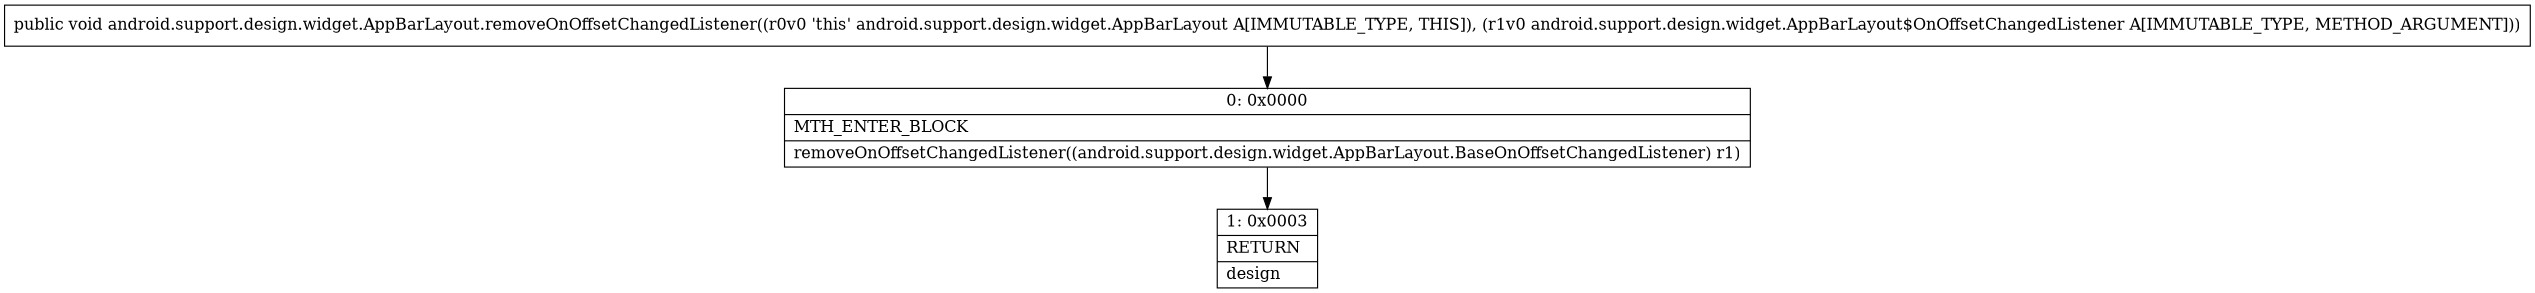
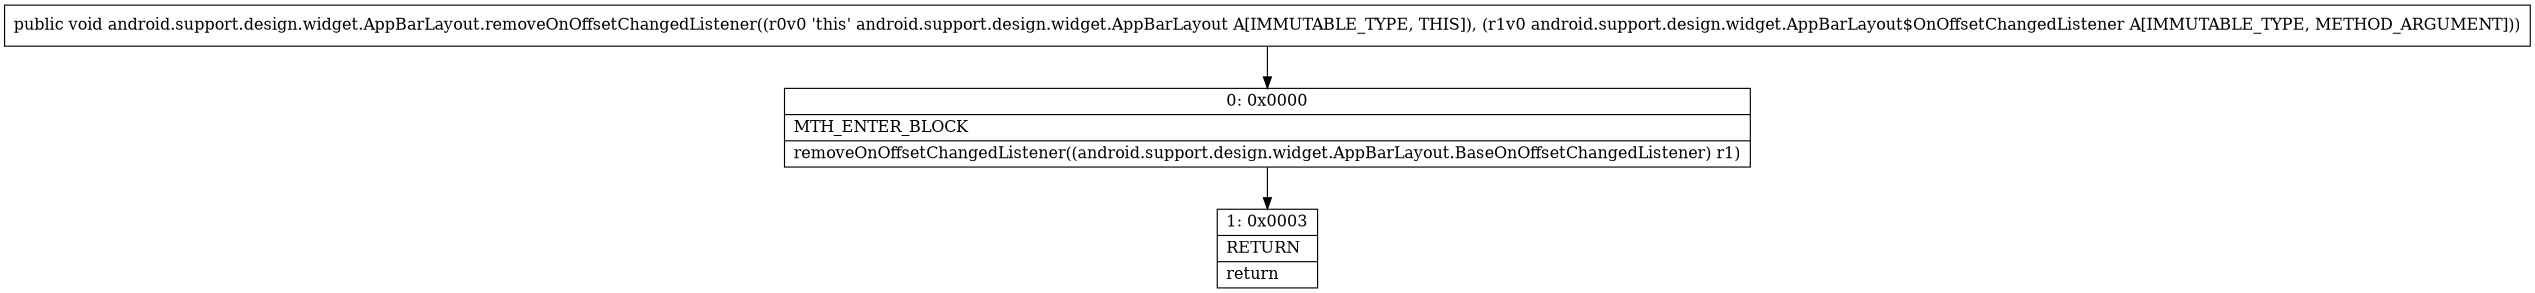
(1254, 274) -> (1253, 274)
